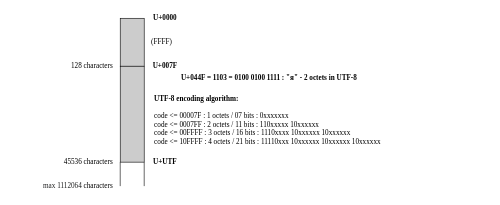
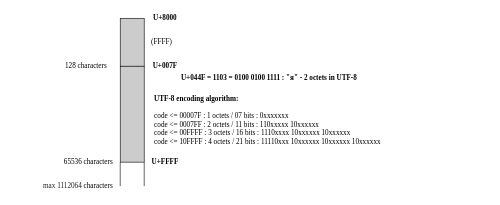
(165, 18) -> (165, 18)
(81, 66) -> (75, 66)
(81, 162) -> (81, 162)
(165, 162) -> (165, 162)
